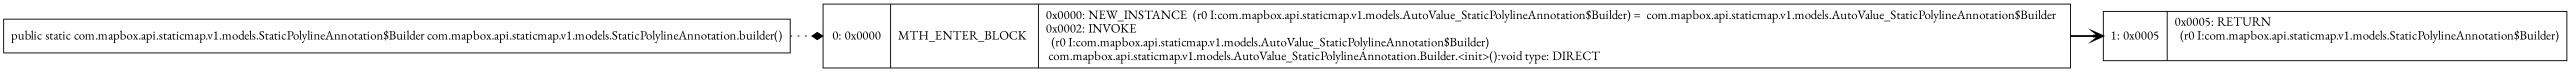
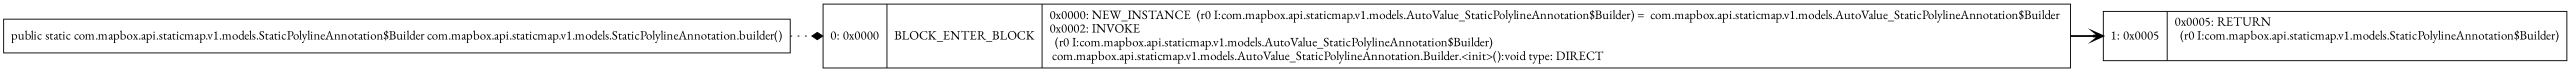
(963, 36) -> (965, 36)
